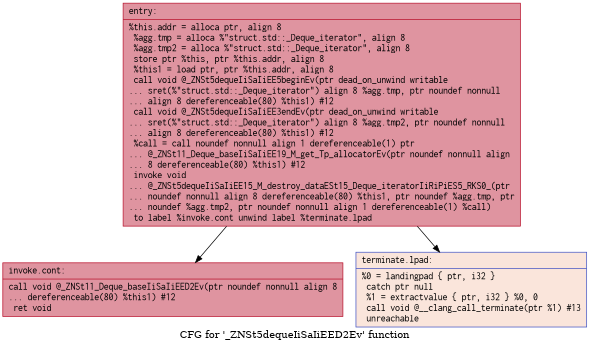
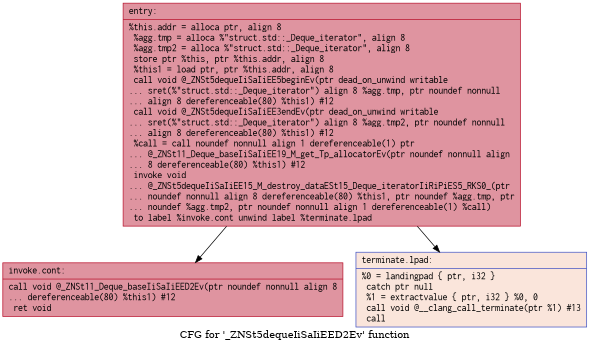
(391, 319) -> (374, 319)
